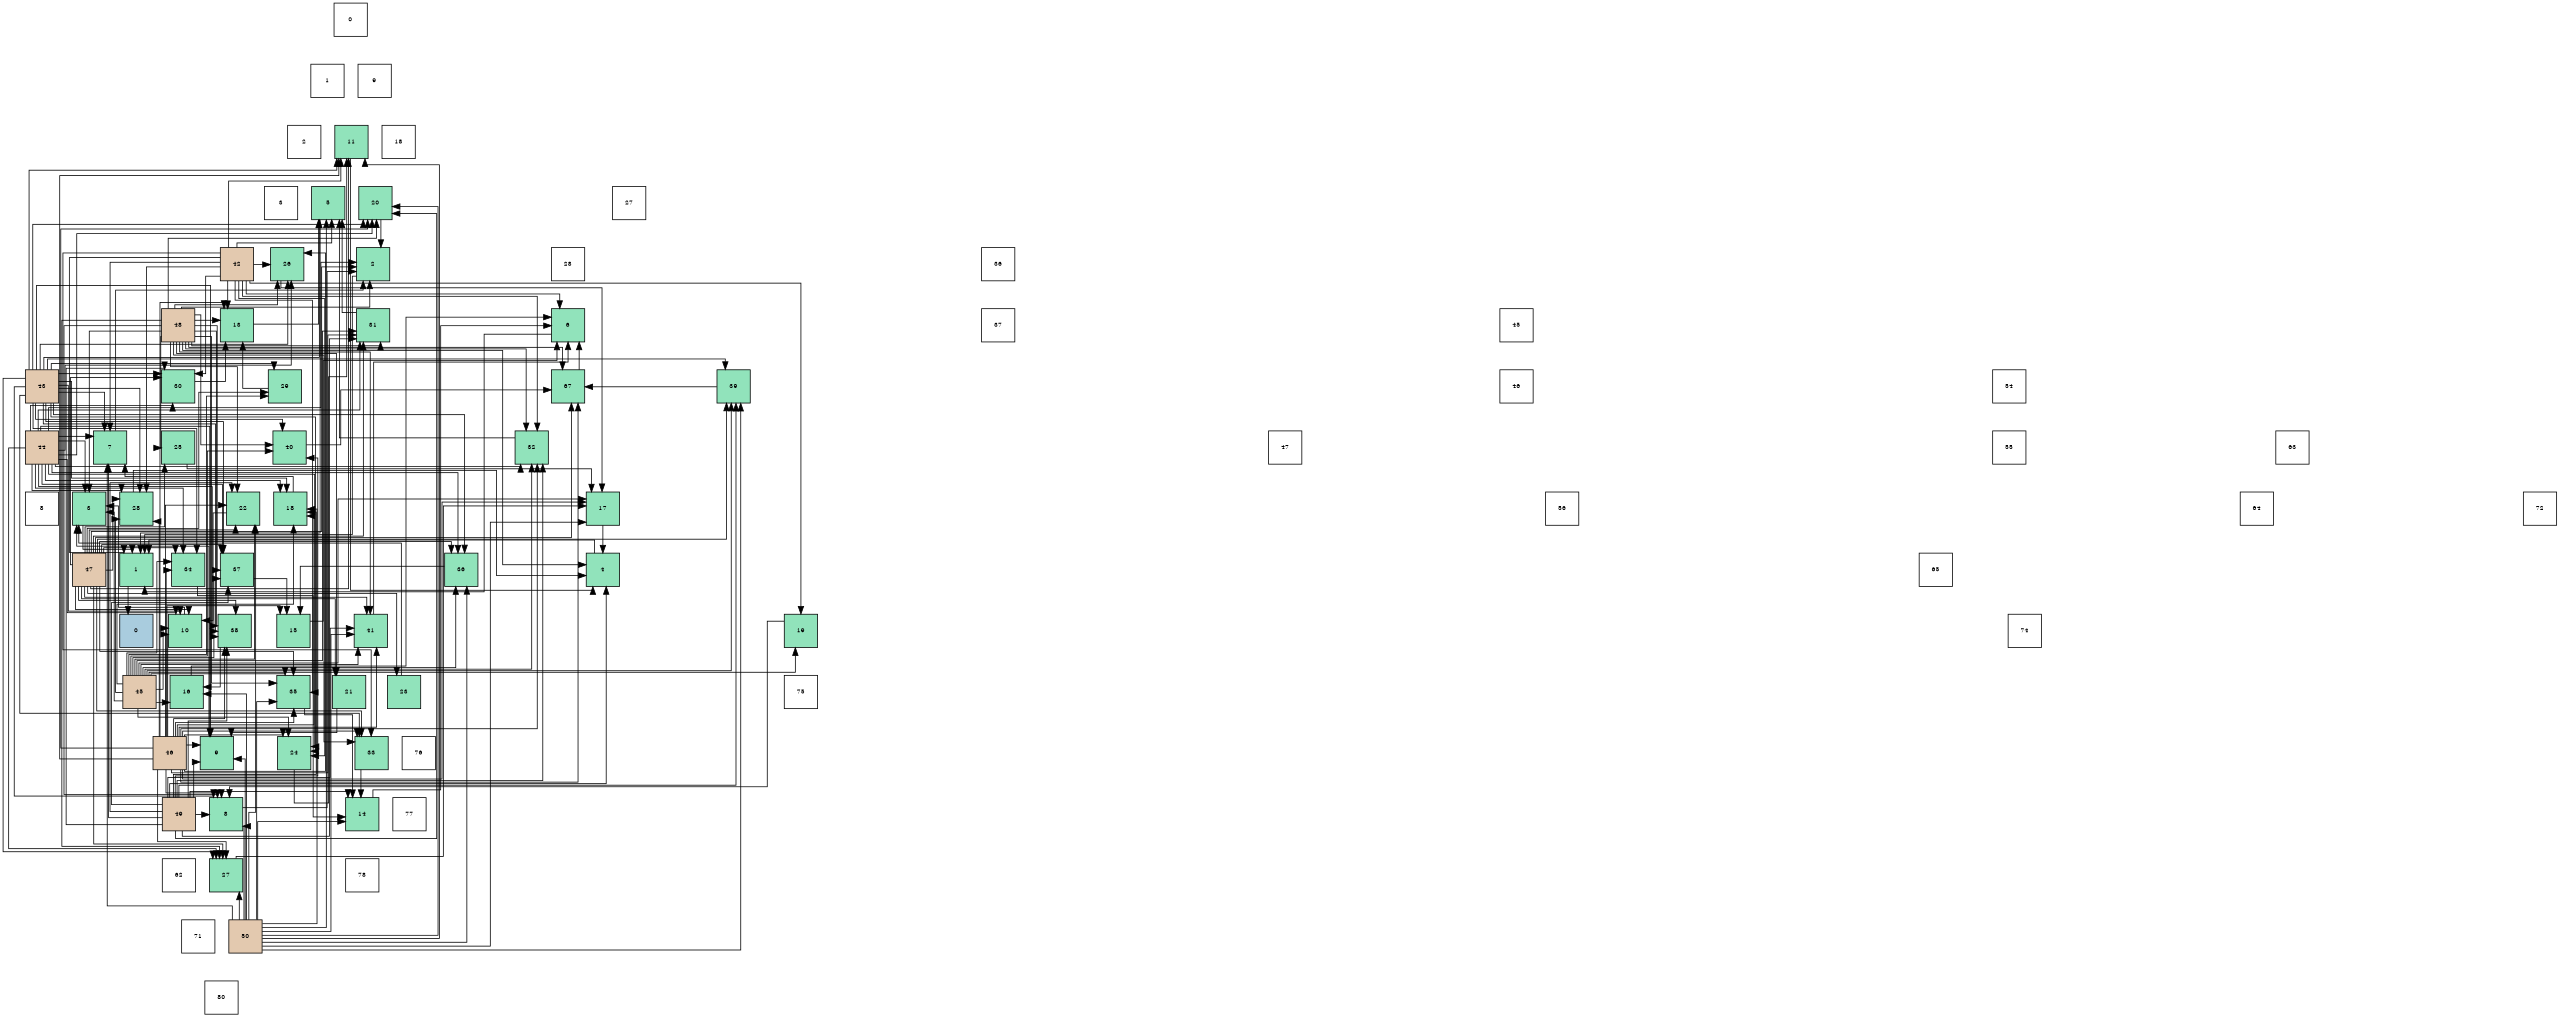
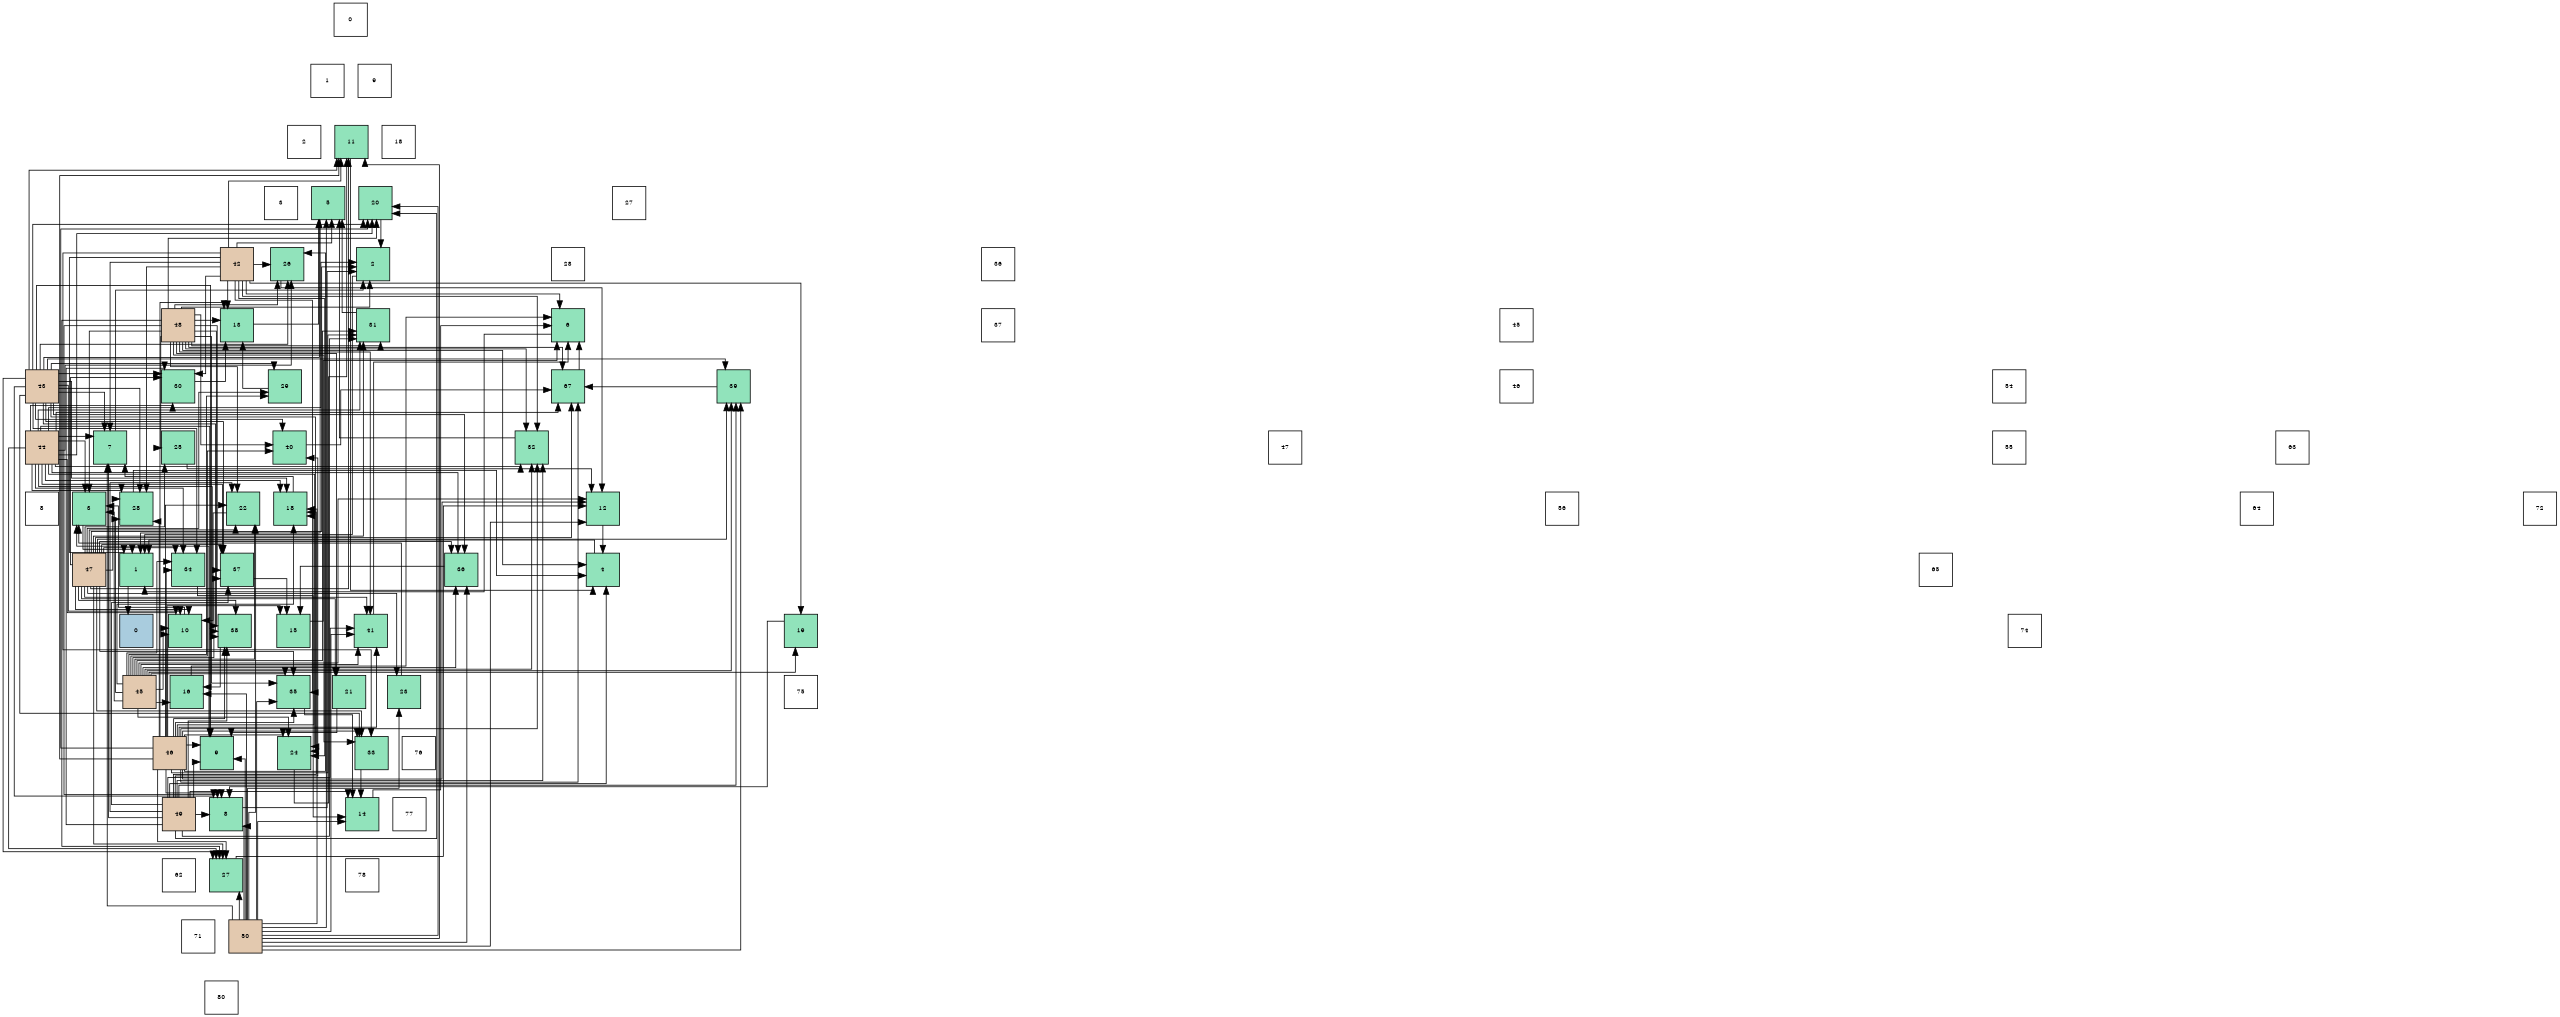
none -> (299, 412)
(603, 509) -> (603, 509)
none -> (294, 788)
